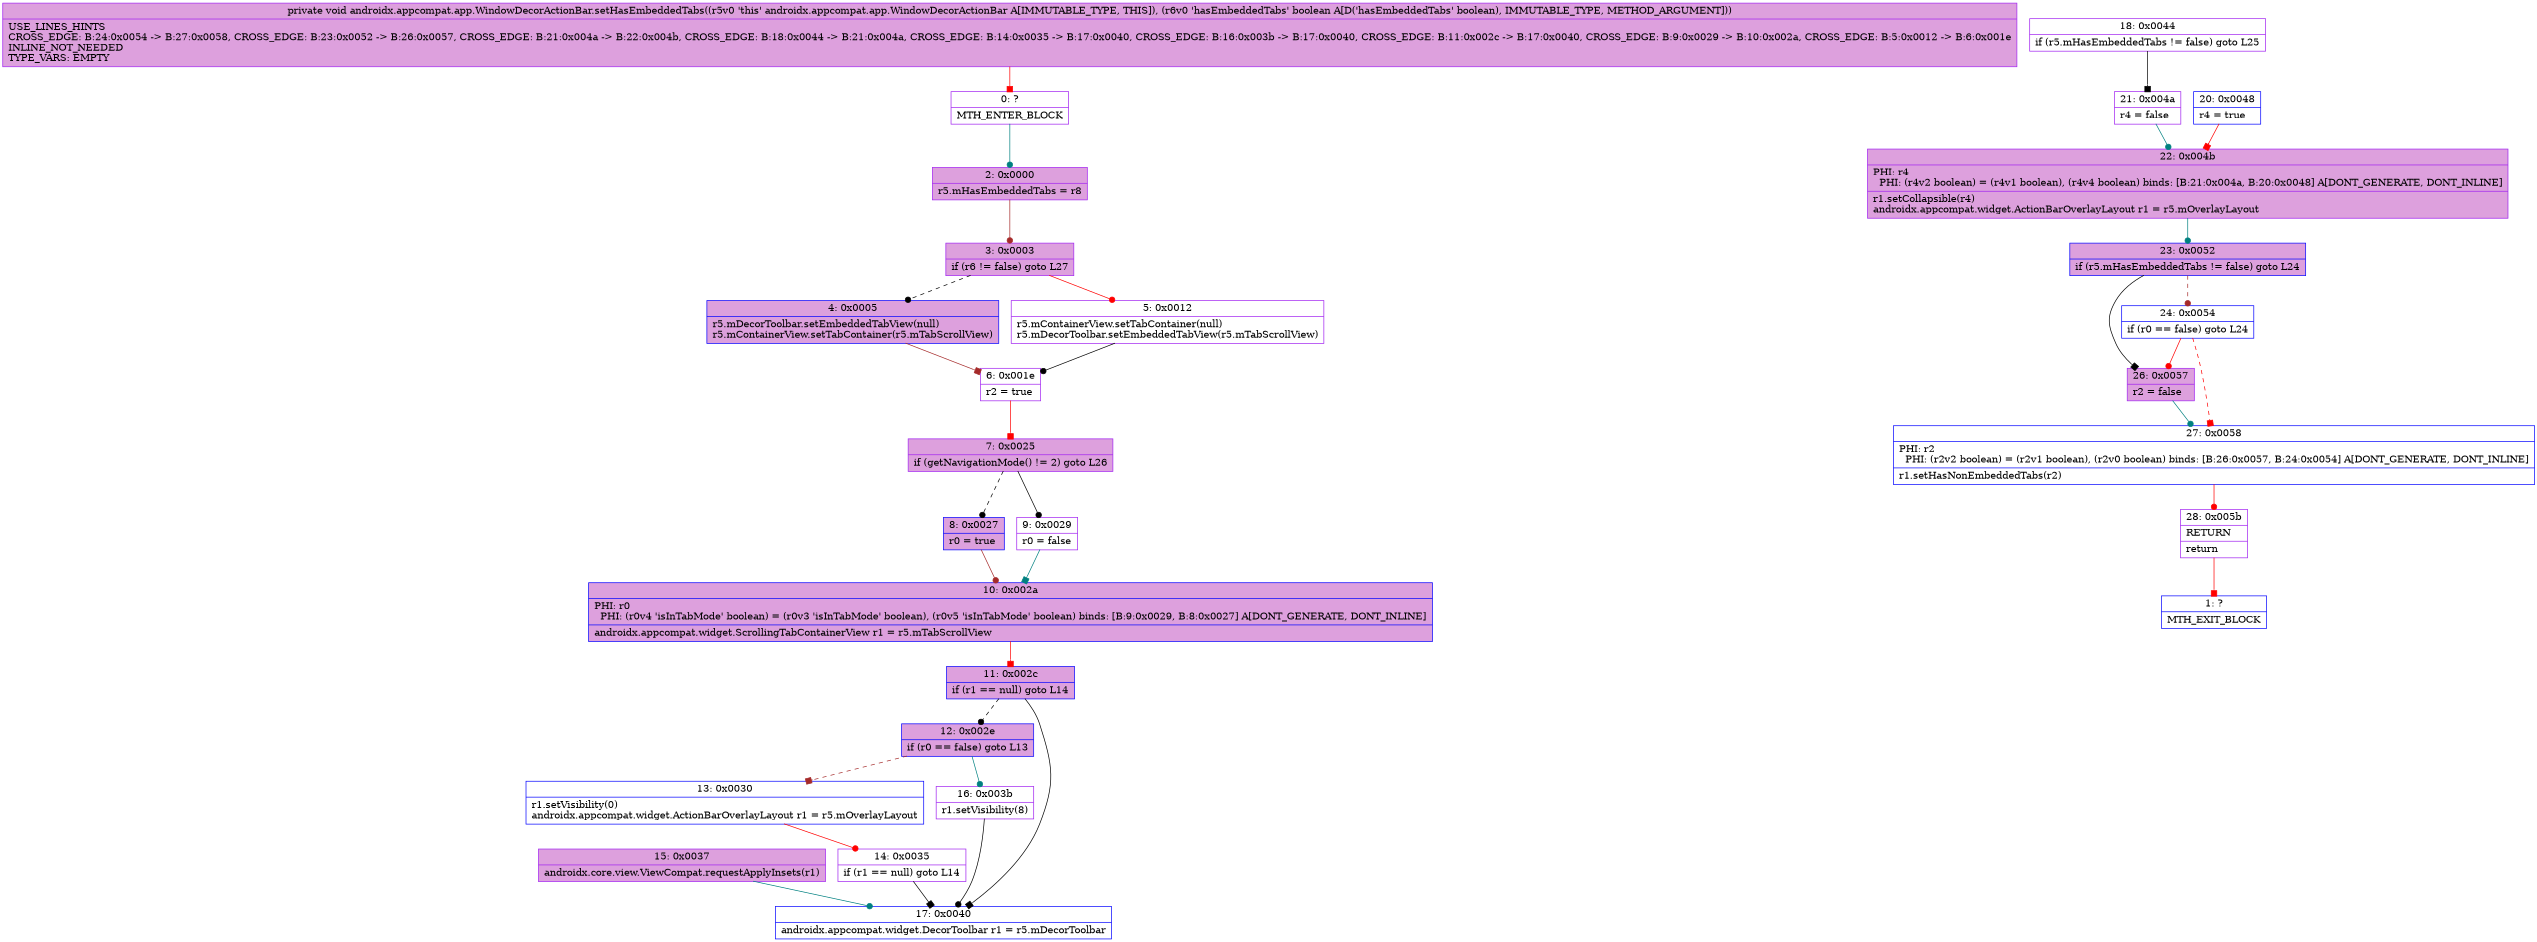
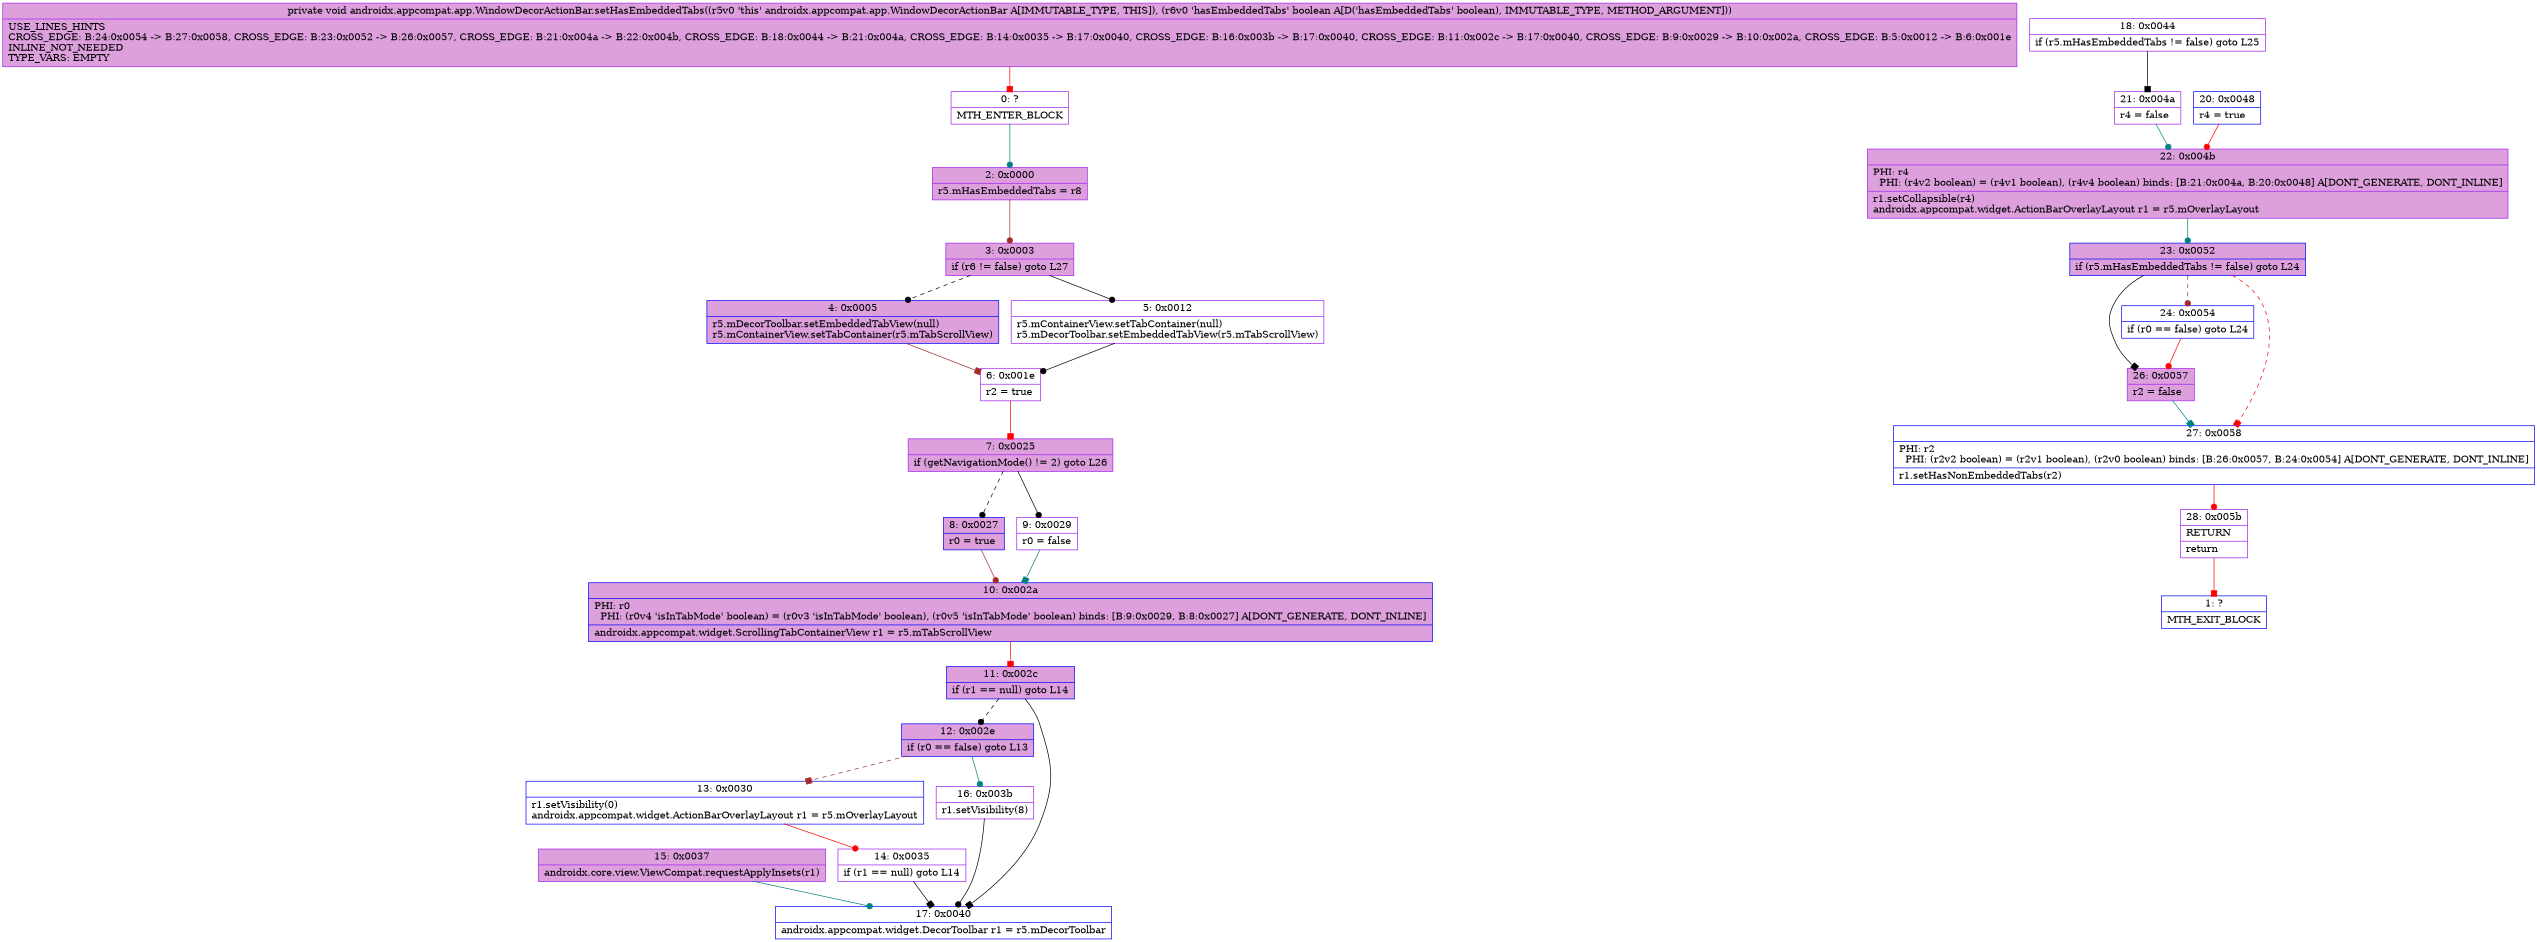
(2214, 134) -> (2214, 134)
(1079, 287) -> (1079, 287)
(2203, 378) -> (2269, 343)
(2181, 411) -> (2181, 411)
